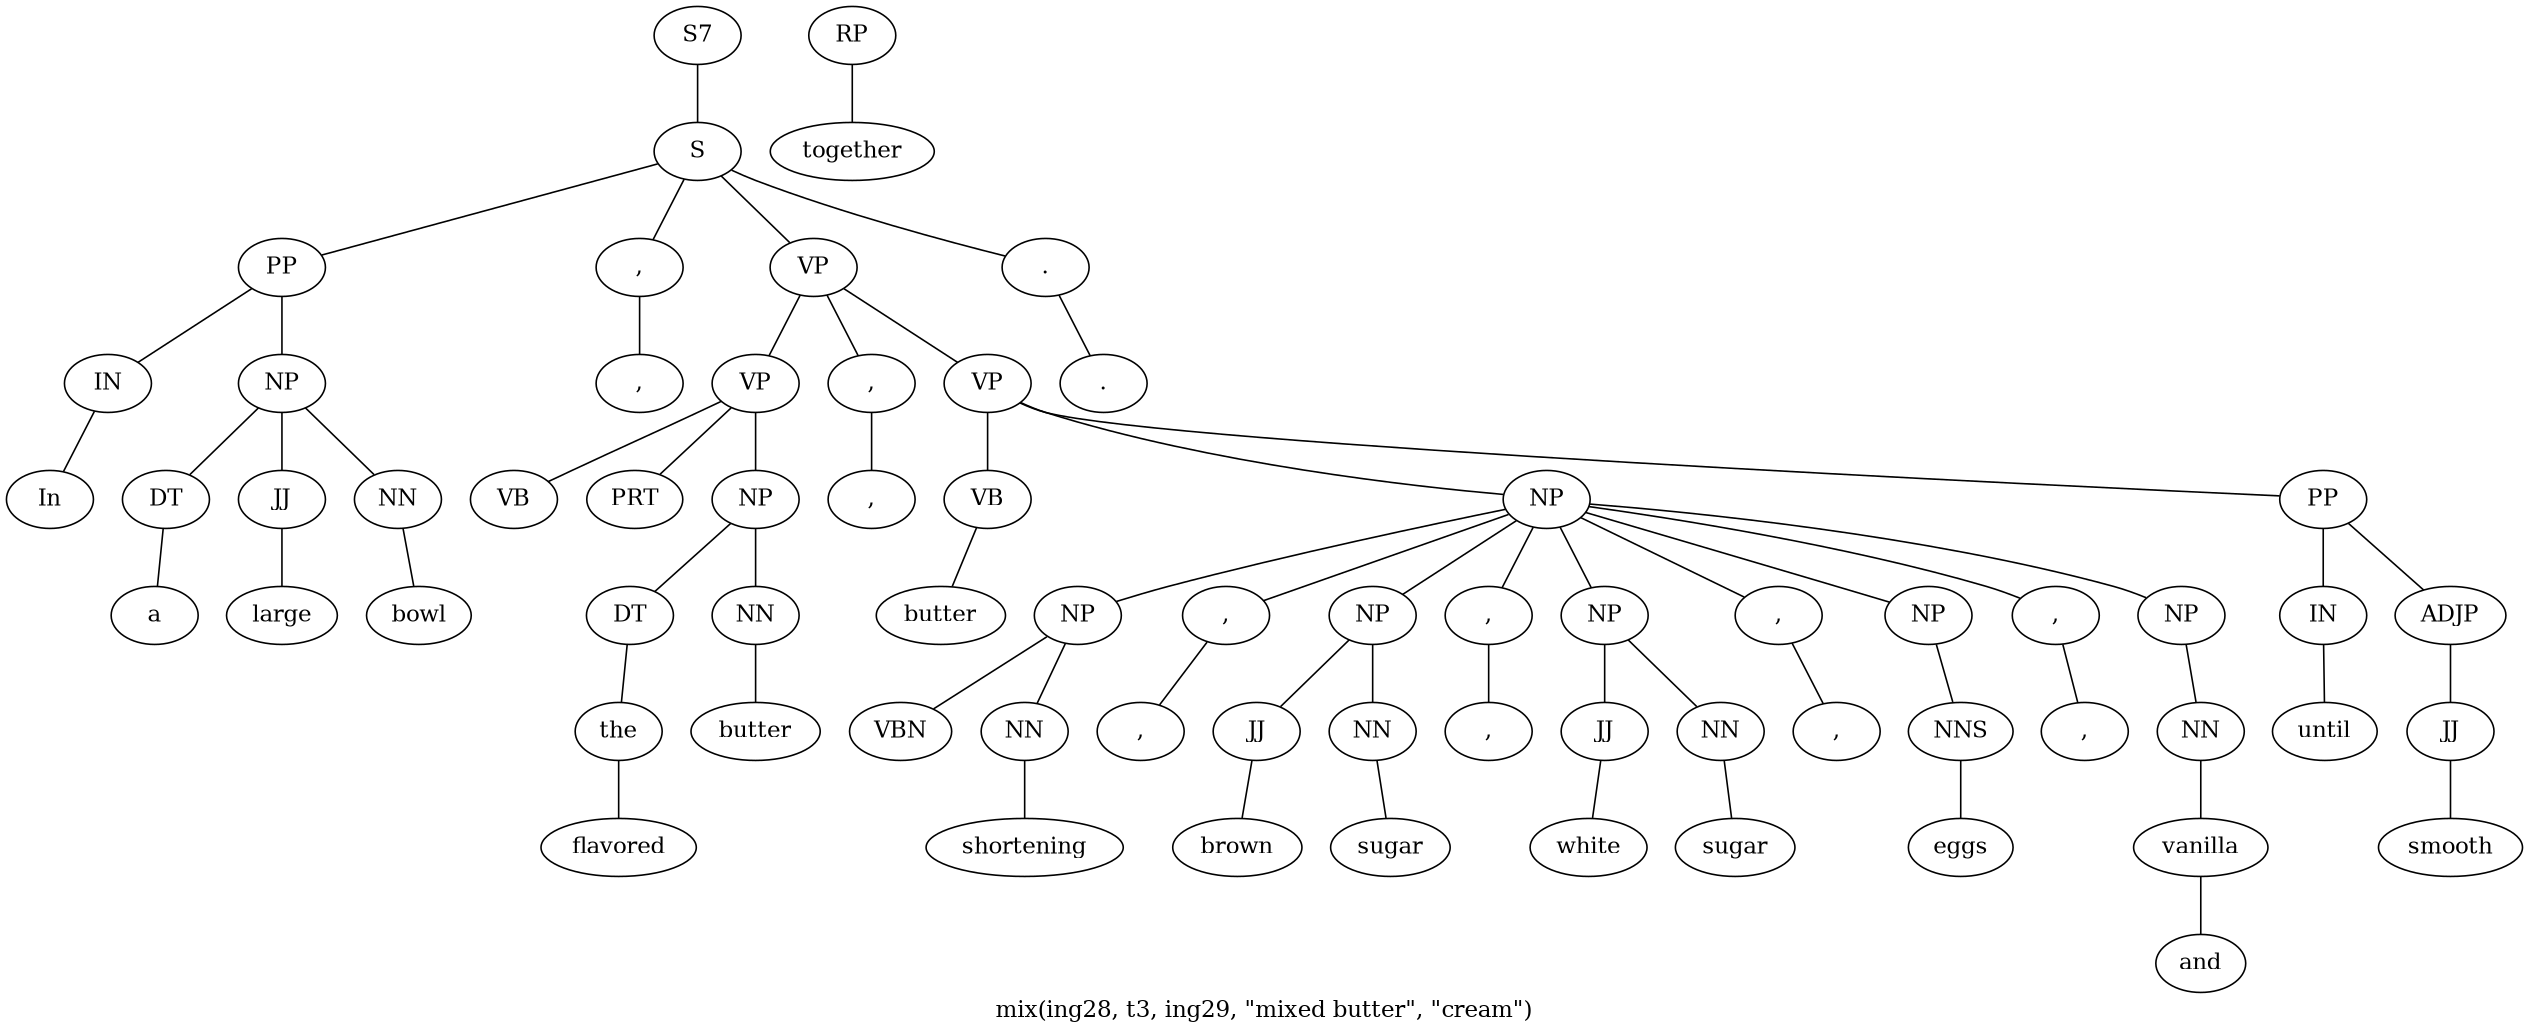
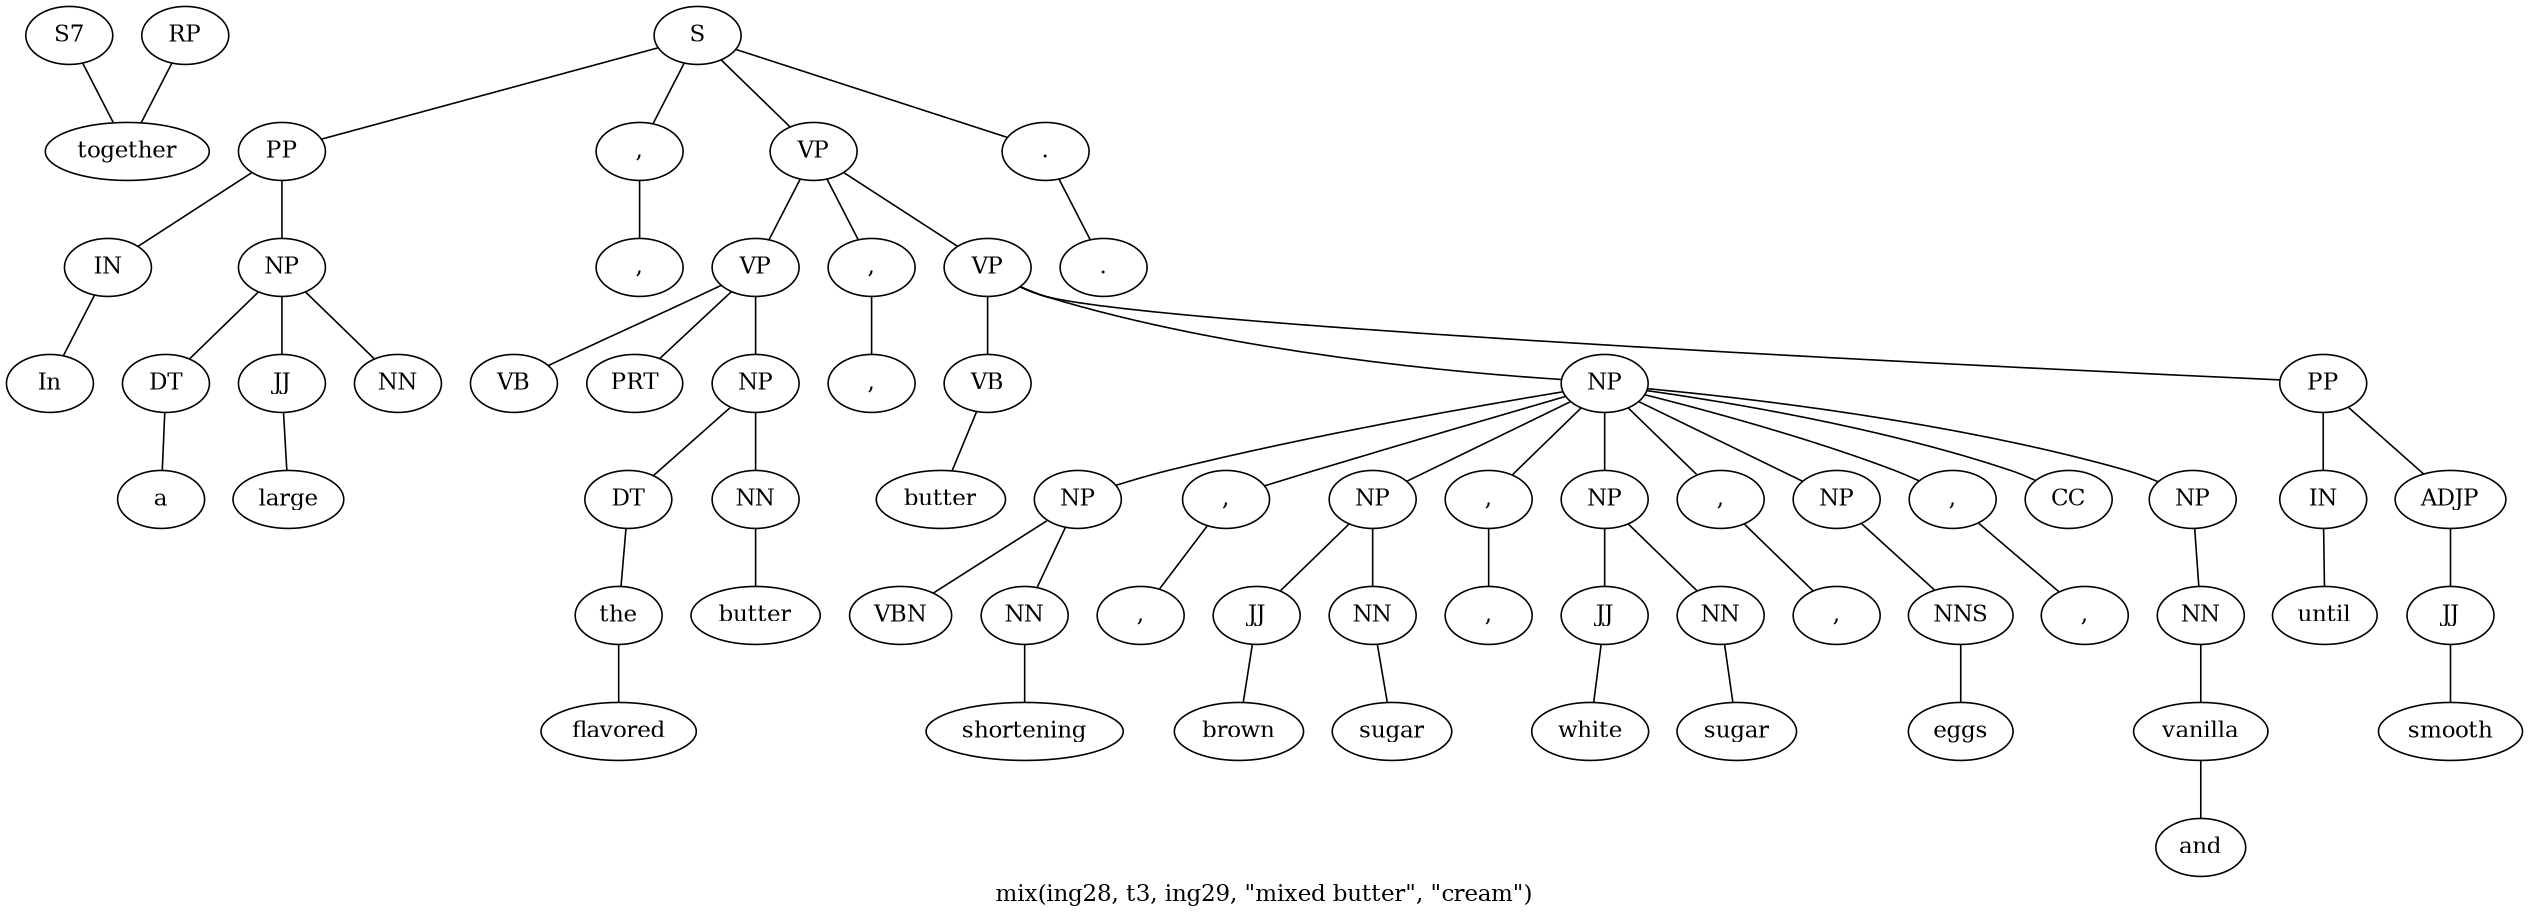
(698, 94) -> (98, 93)
none -> (2069, 499)
(419, 615) -> none
